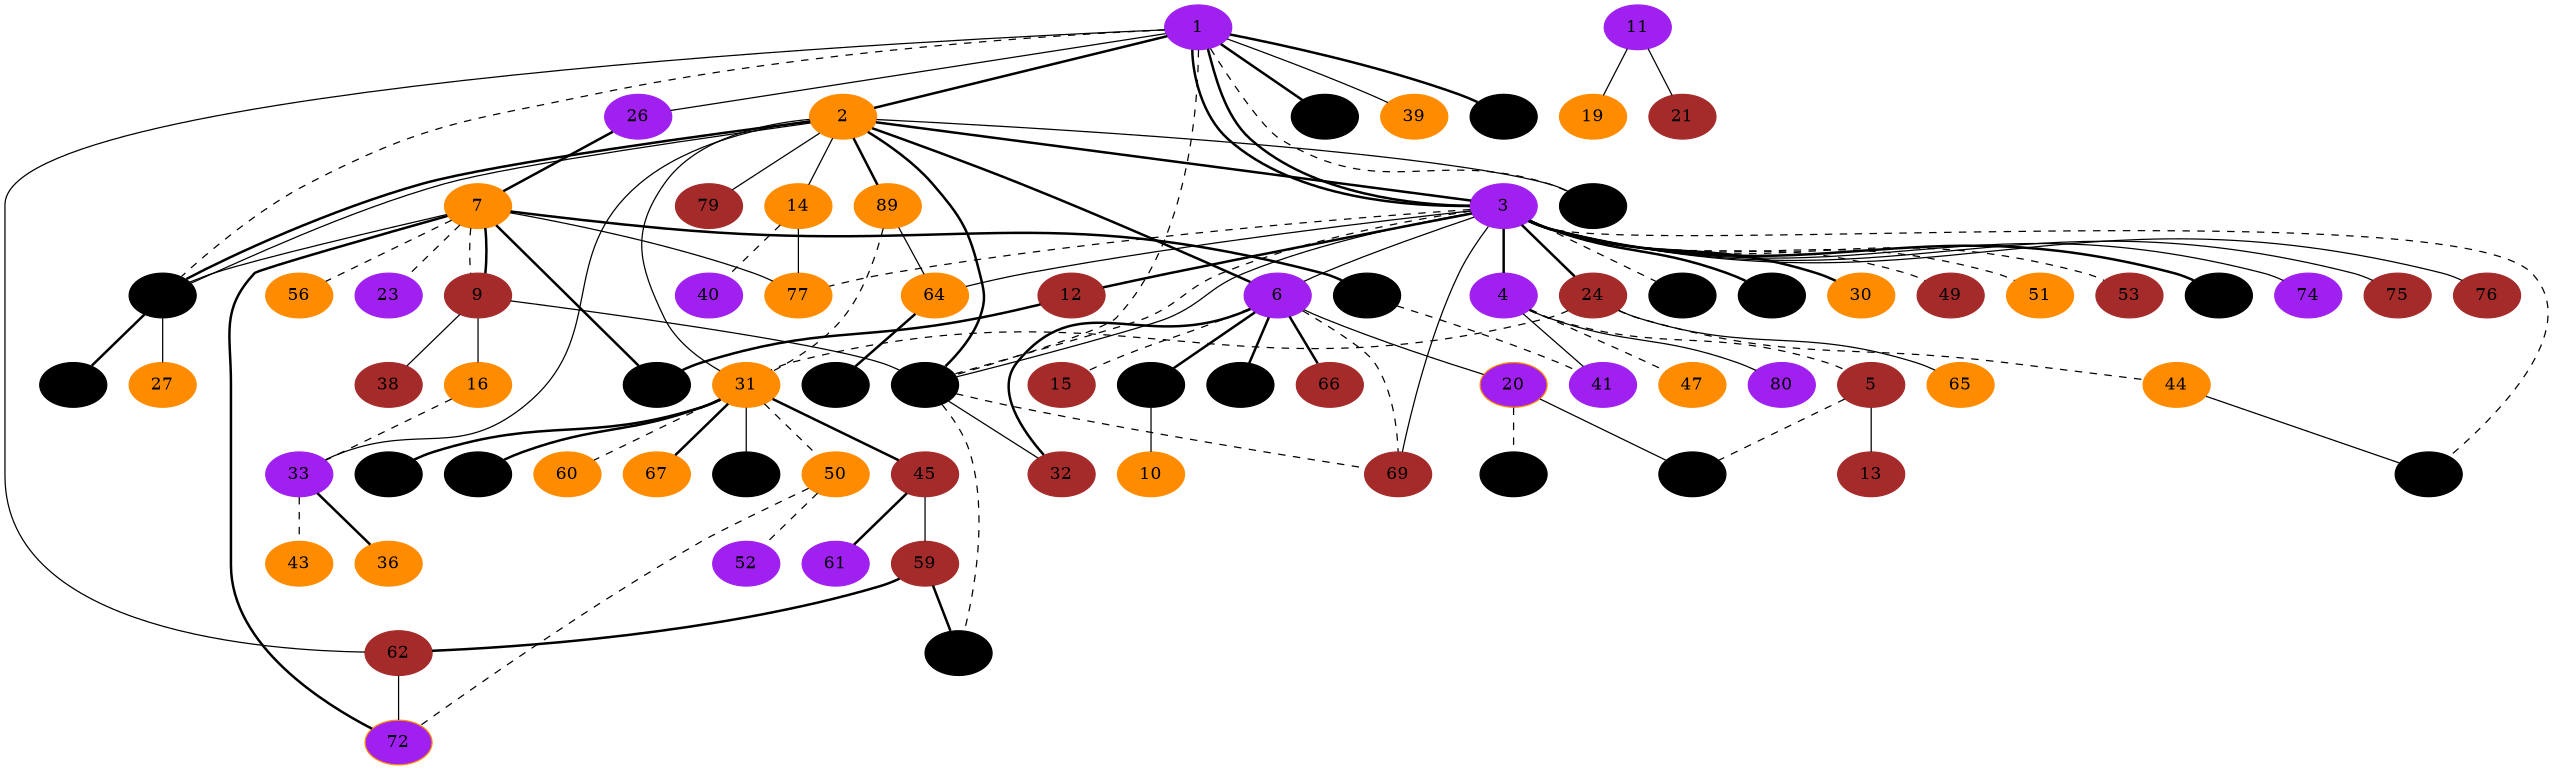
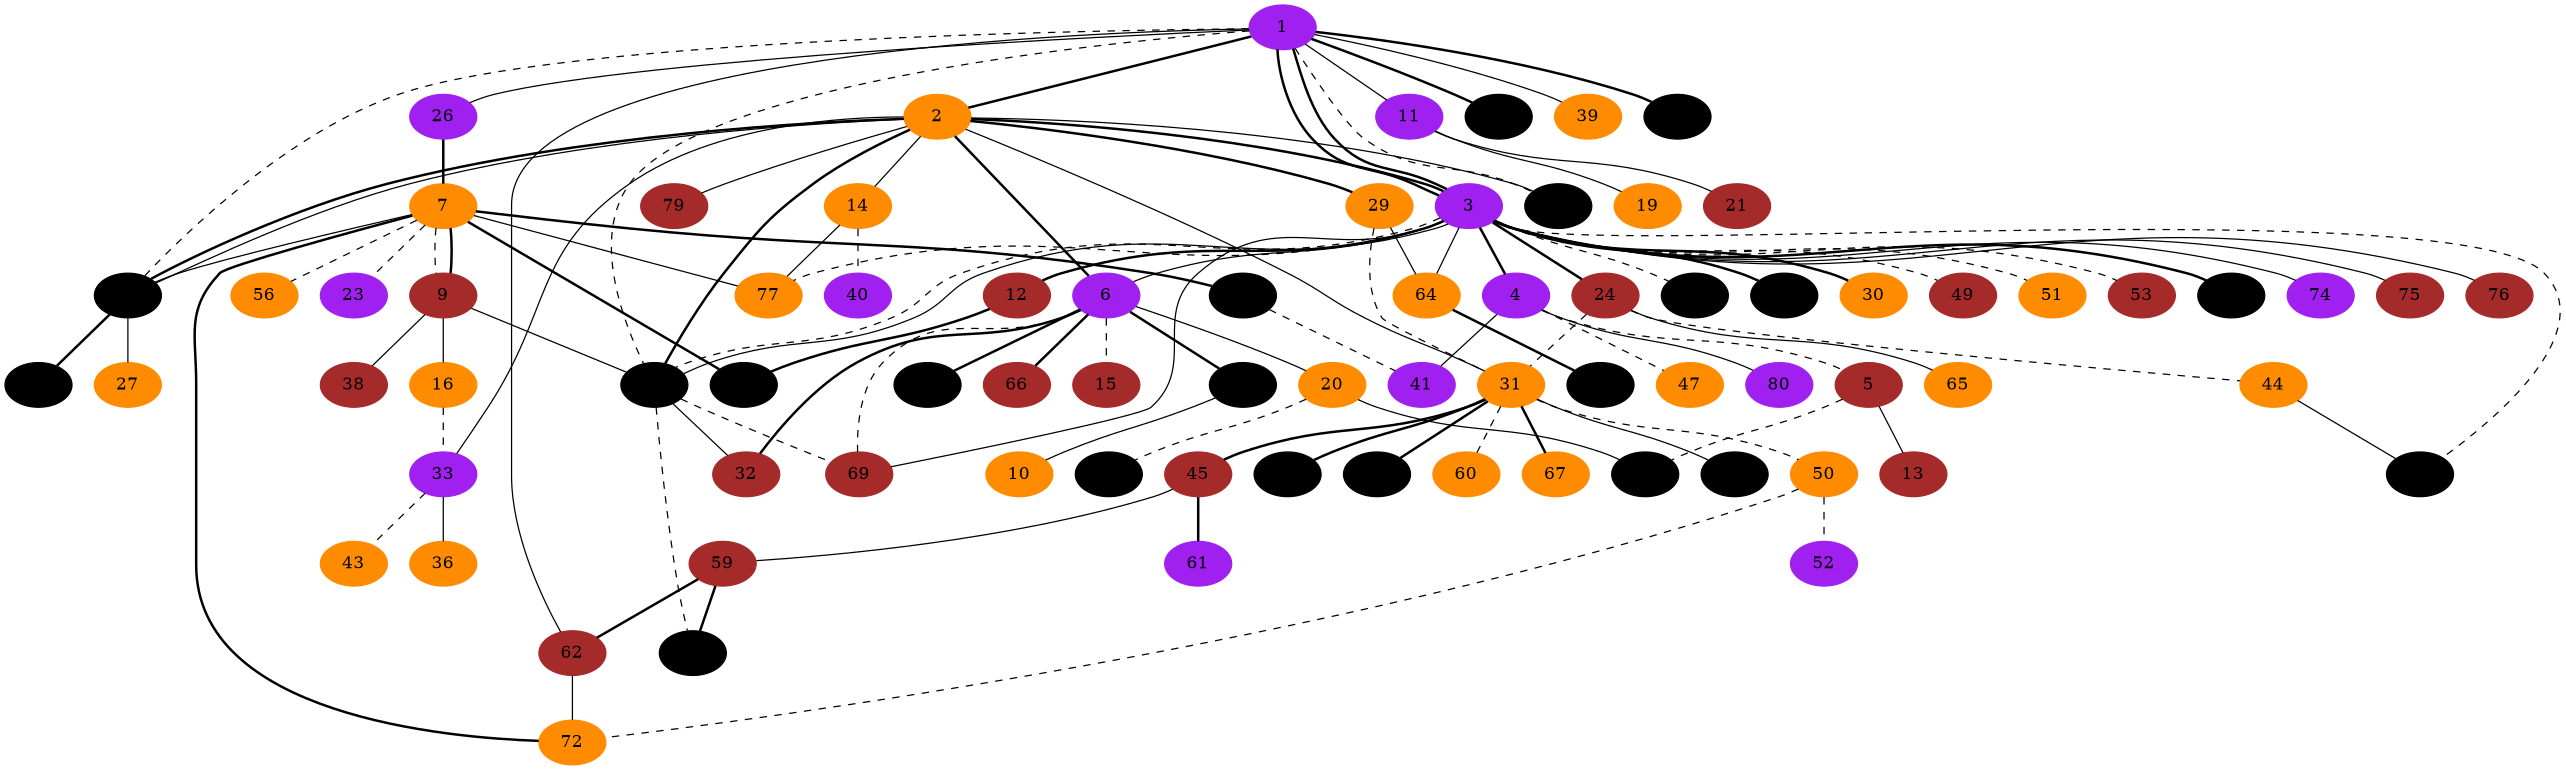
none -> (1346, 72)
(888, 206) -> (1379, 206)
(1514, 385) -> (1332, 385)
(344, 519) -> (443, 519)
(399, 743) -> (572, 743)
